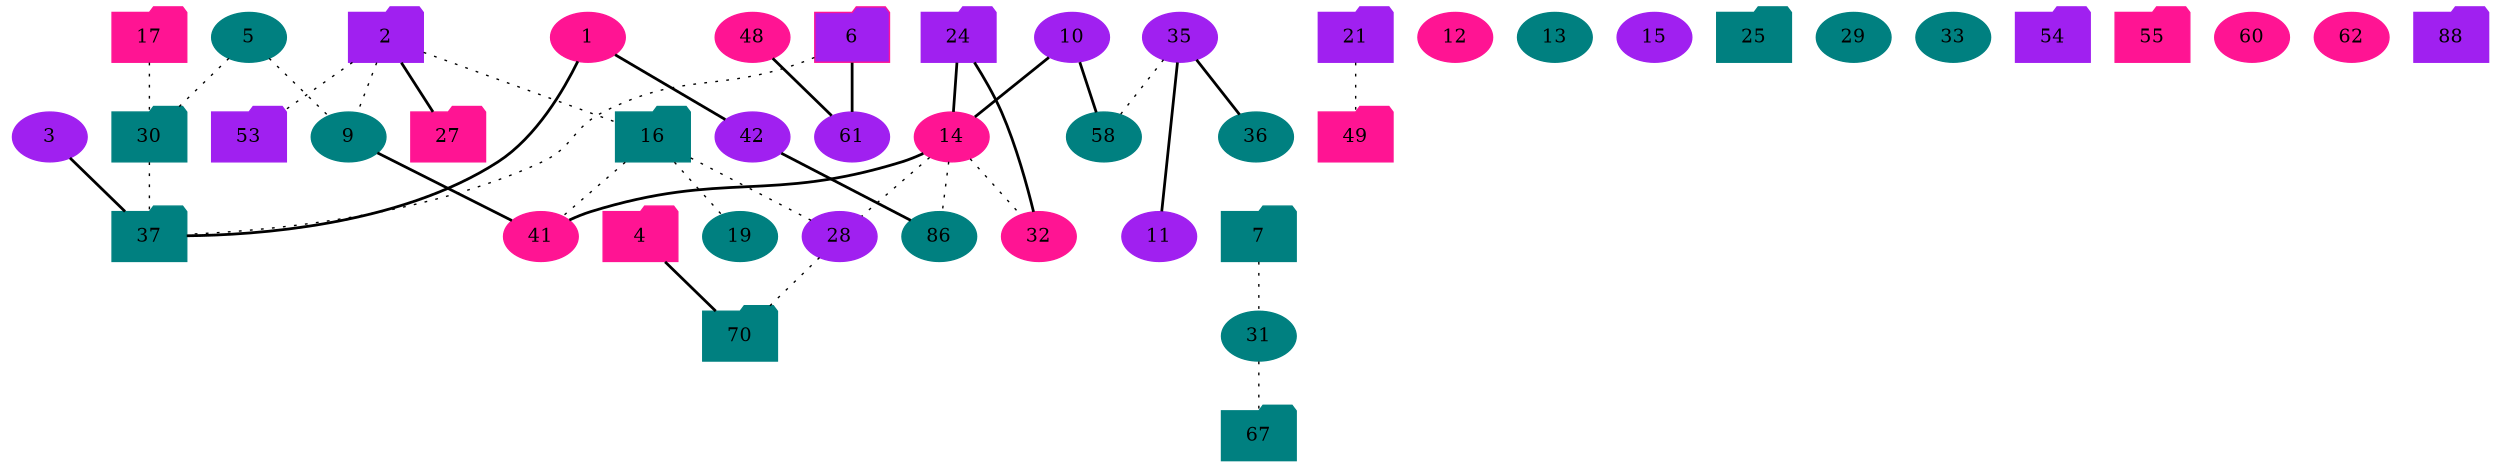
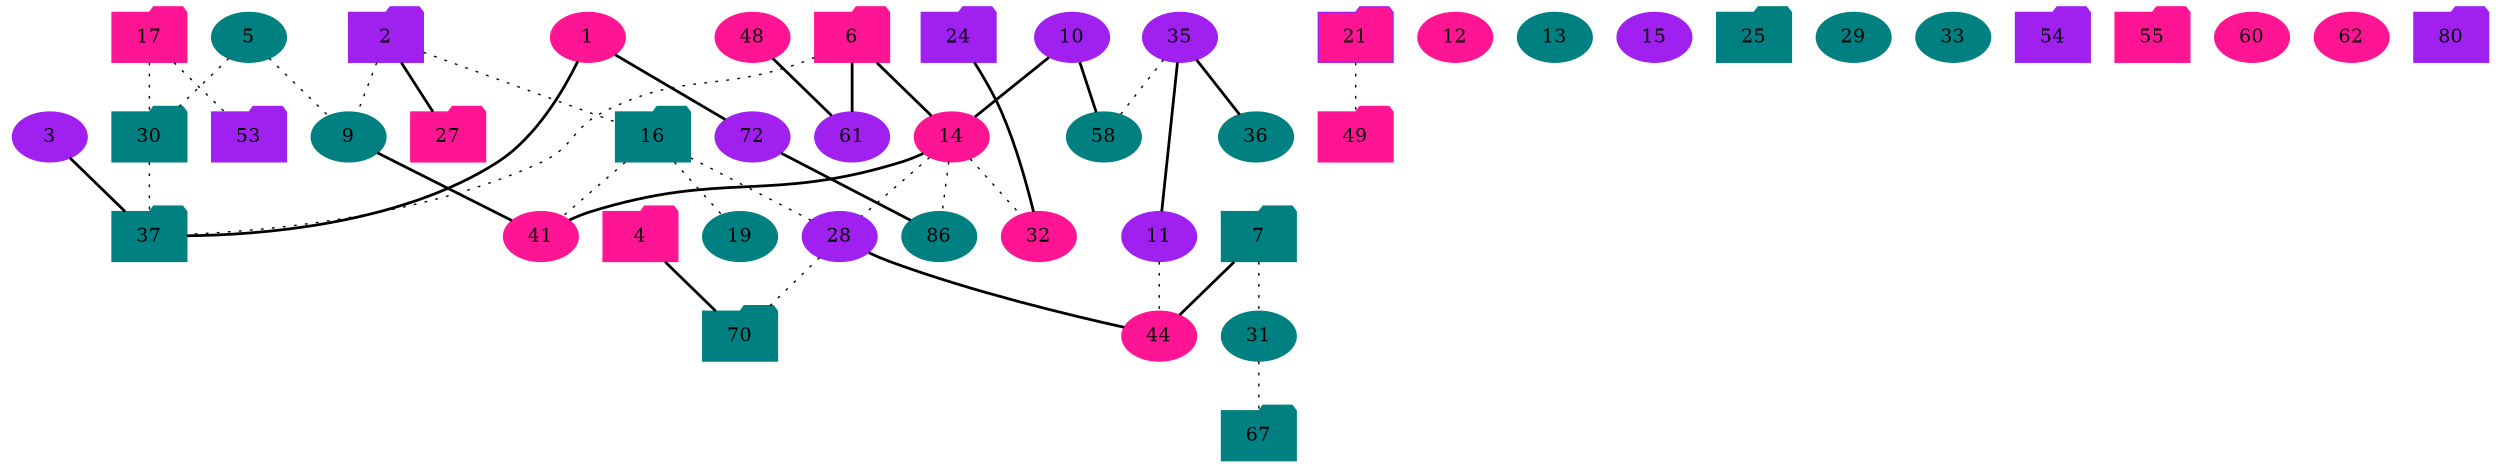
(852, 37) -> (852, 37)
(1356, 37) -> (1356, 37)
(2451, 37) -> (2451, 37)
(318, 87) -> (193, 81)
(955, 87) -> (904, 89)
(753, 137) -> (753, 137)
none -> (1159, 336)
